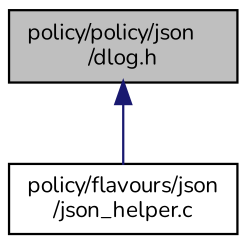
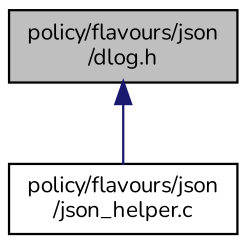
(123, 46) -> (123, 46)
